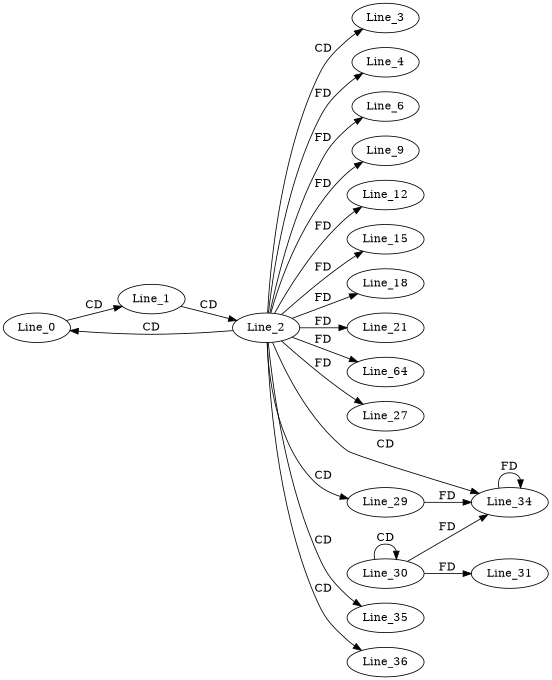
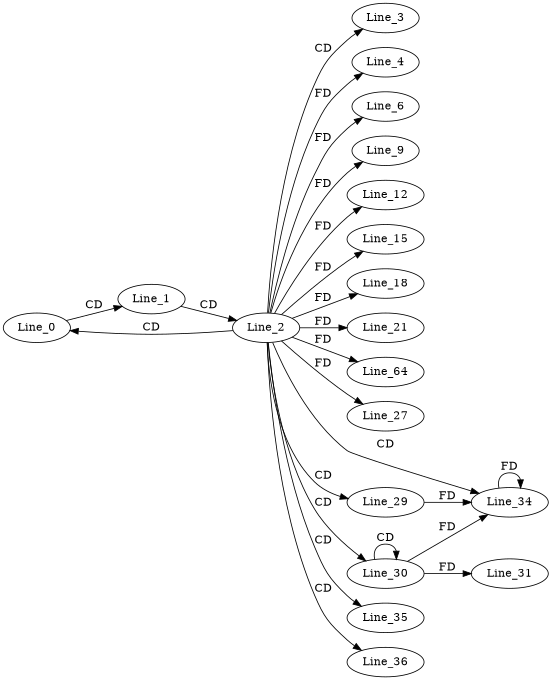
none -> (294, 465)
